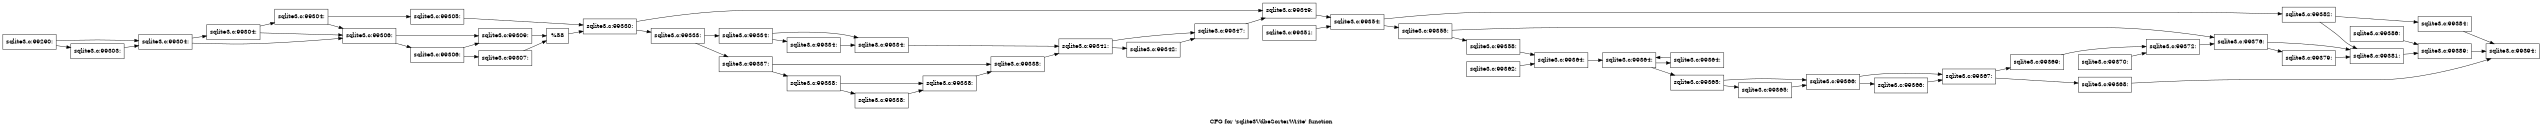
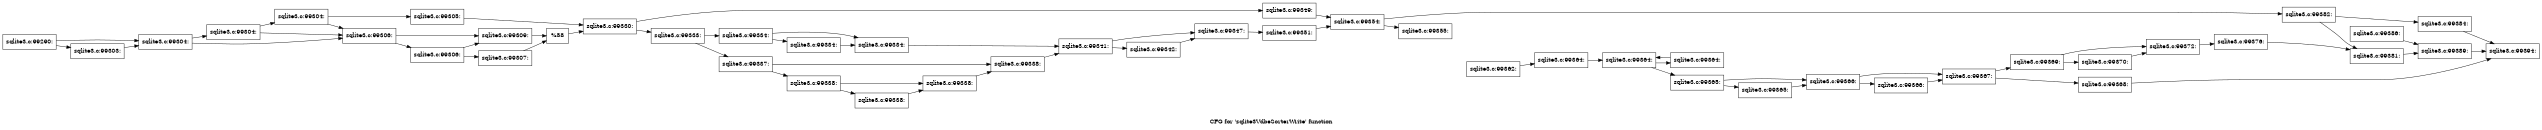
(1253, 22) -> (1253, 32)
(1831, 28) -> none
(1493, 47) -> none
(2309, 58) -> none
none -> (2069, 62)
